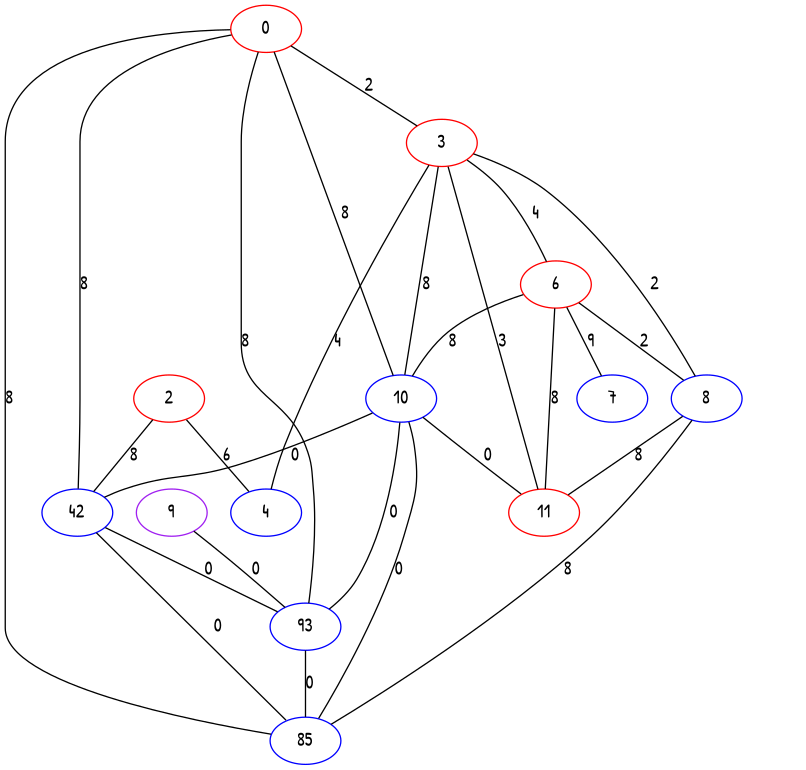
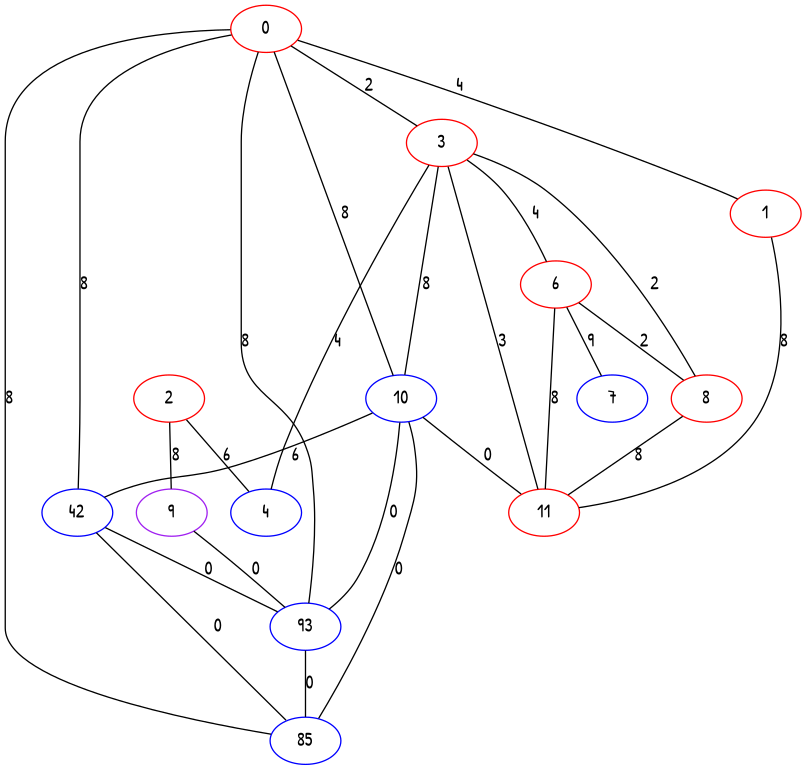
none -> (766, 214)
(459, 324) -> none
(707, 399) -> (707, 399)
(123, 456) -> (170, 456)
(296, 456) -> (296, 456)
(527, 590) -> none
